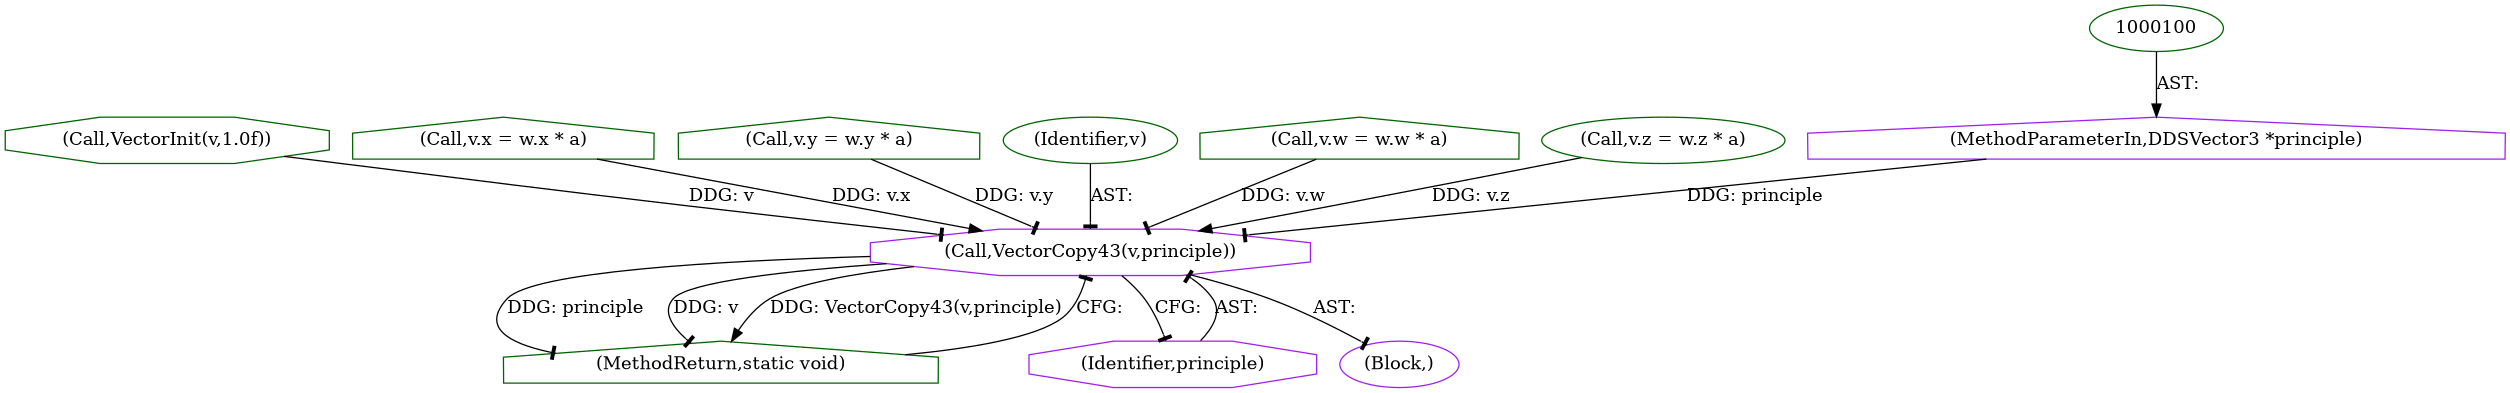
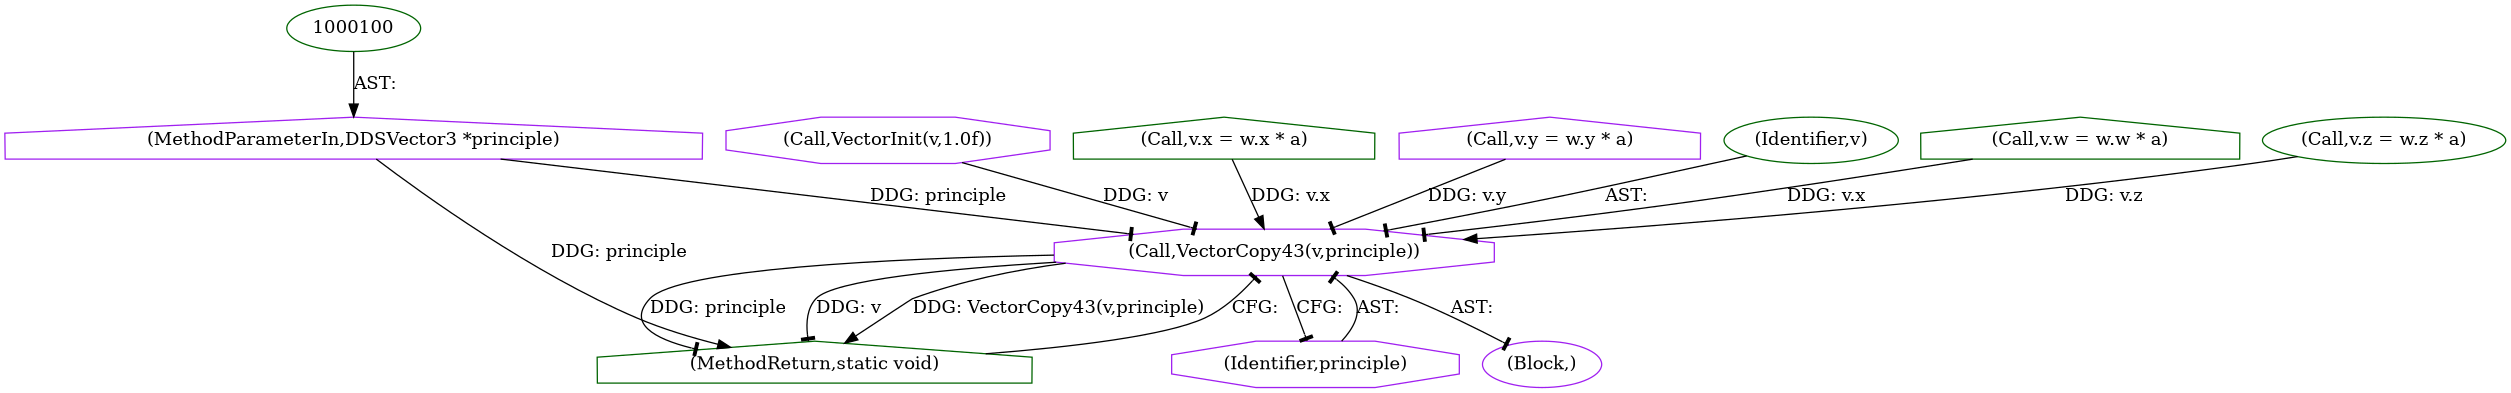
(167, 140) -> (888, 140)
(829, 140) -> (1550, 140)
(1284, 196) -> (1827, 196)
none -> (539, 268)
